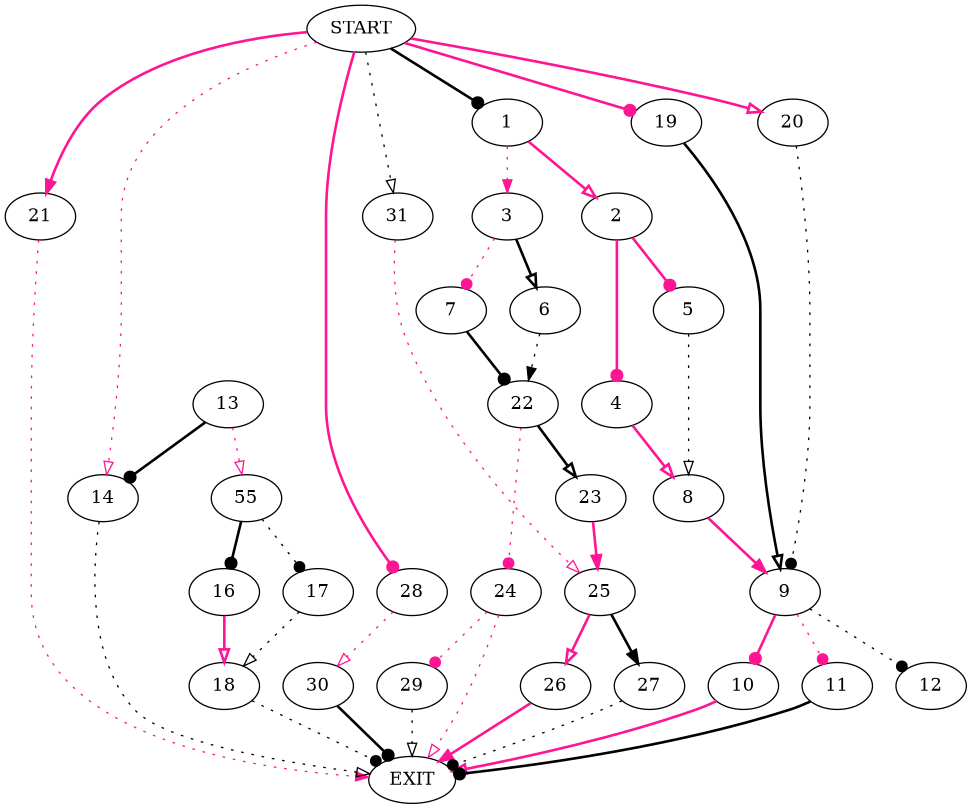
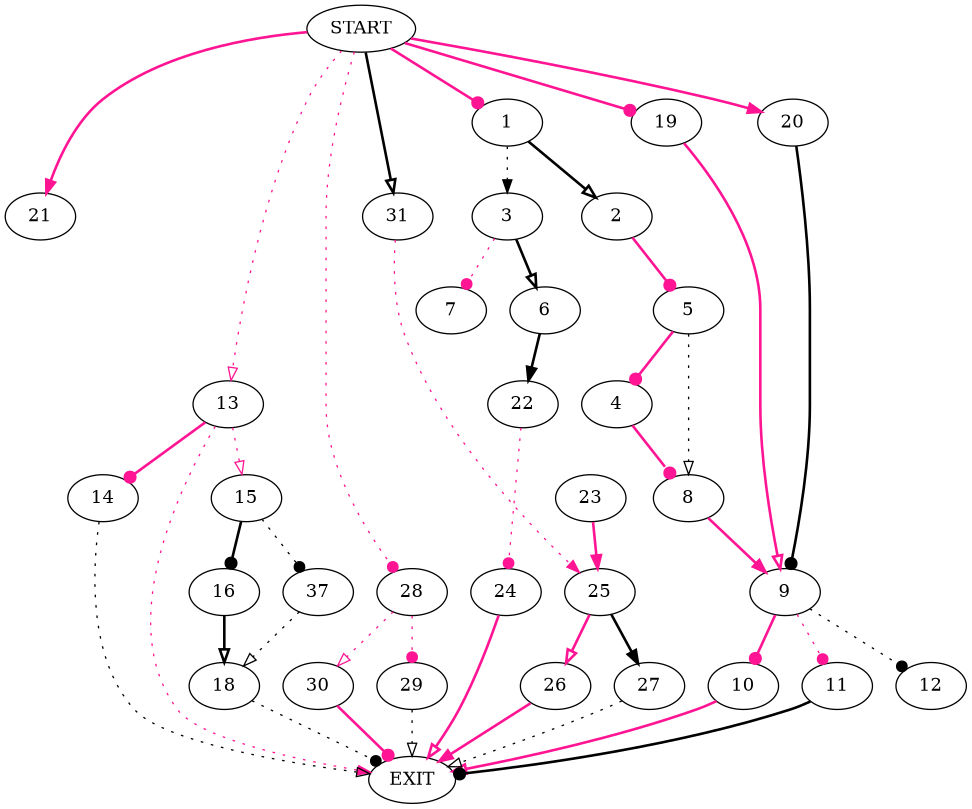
(580, 70) -> (580, 70)
(432, 74) -> (432, 74)
(378, 116) -> (378, 116)
(507, 163) -> (507, 163)
(557, 165) -> (557, 165)
(124, 200) -> (269, 202)
(617, 305) -> (656, 353)
(326, 313) -> (326, 313)
(760, 340) -> (760, 340)
(536, 351) -> (536, 351)
(810, 352) -> (810, 352)
(484, 353) -> none
(448, 418) -> (448, 418)
(553, 446) -> none
(649, 446) -> (649, 446)
(170, 448) -> (170, 448)
(246, 498) -> (246, 498)
(318, 592) -> (318, 592)
(36, 619) -> (156, 660)
(224, 633) -> (224, 633)
(463, 635) -> (412, 634)
(472, 683) -> (472, 683)
(361, 729) -> (361, 729)
(541, 734) -> (541, 734)
